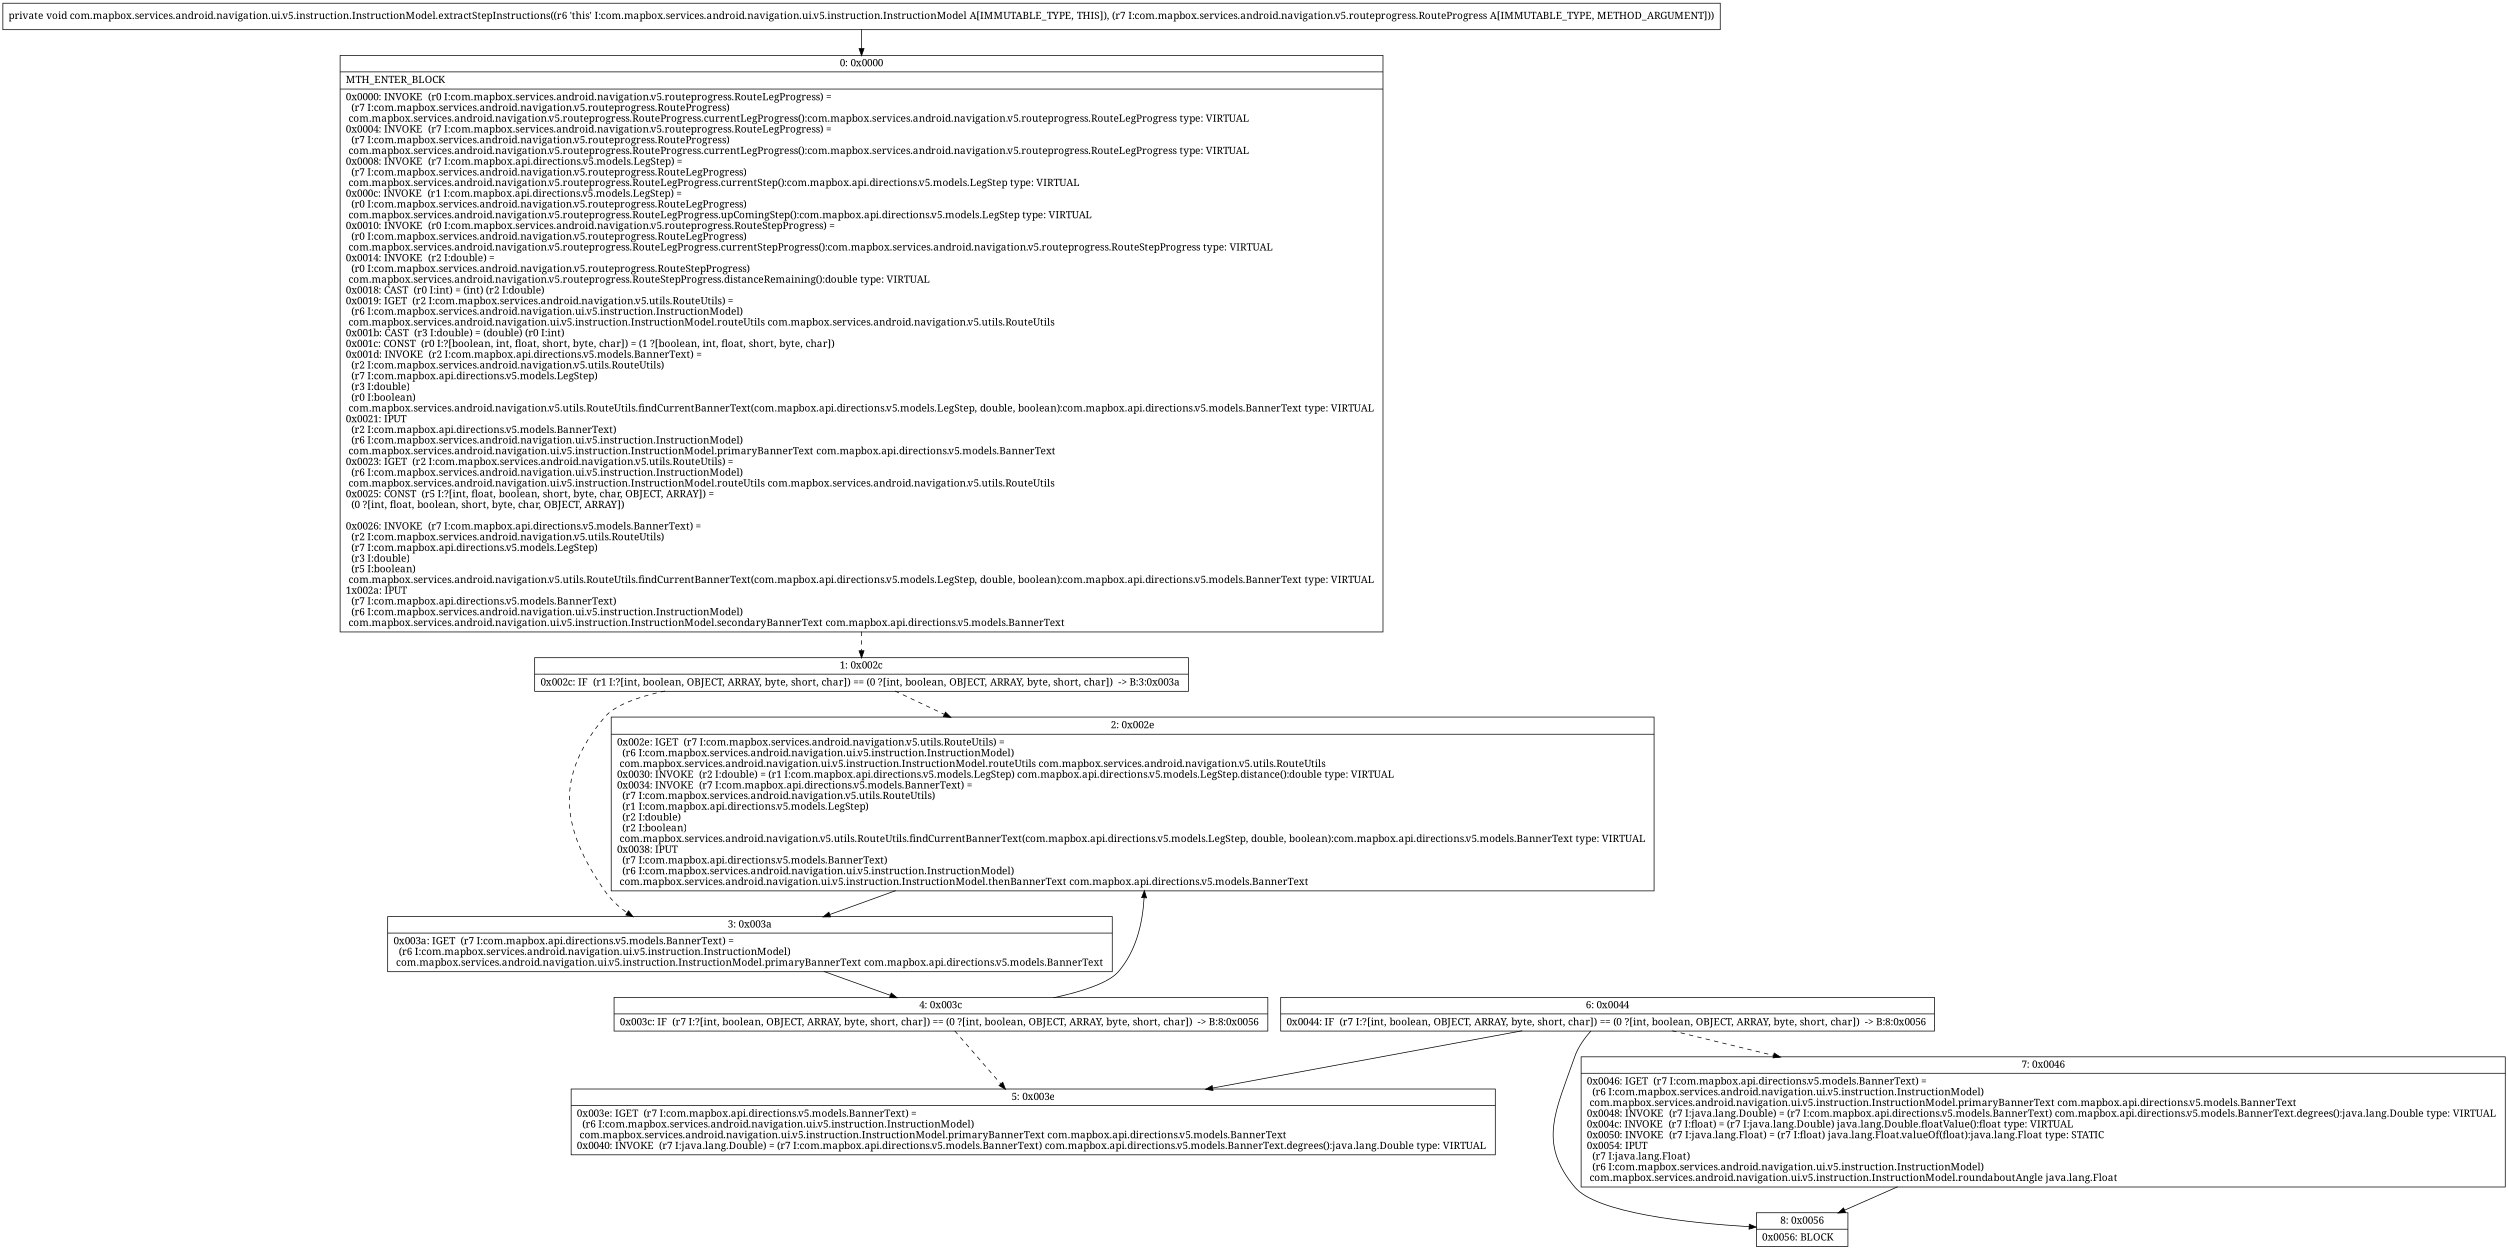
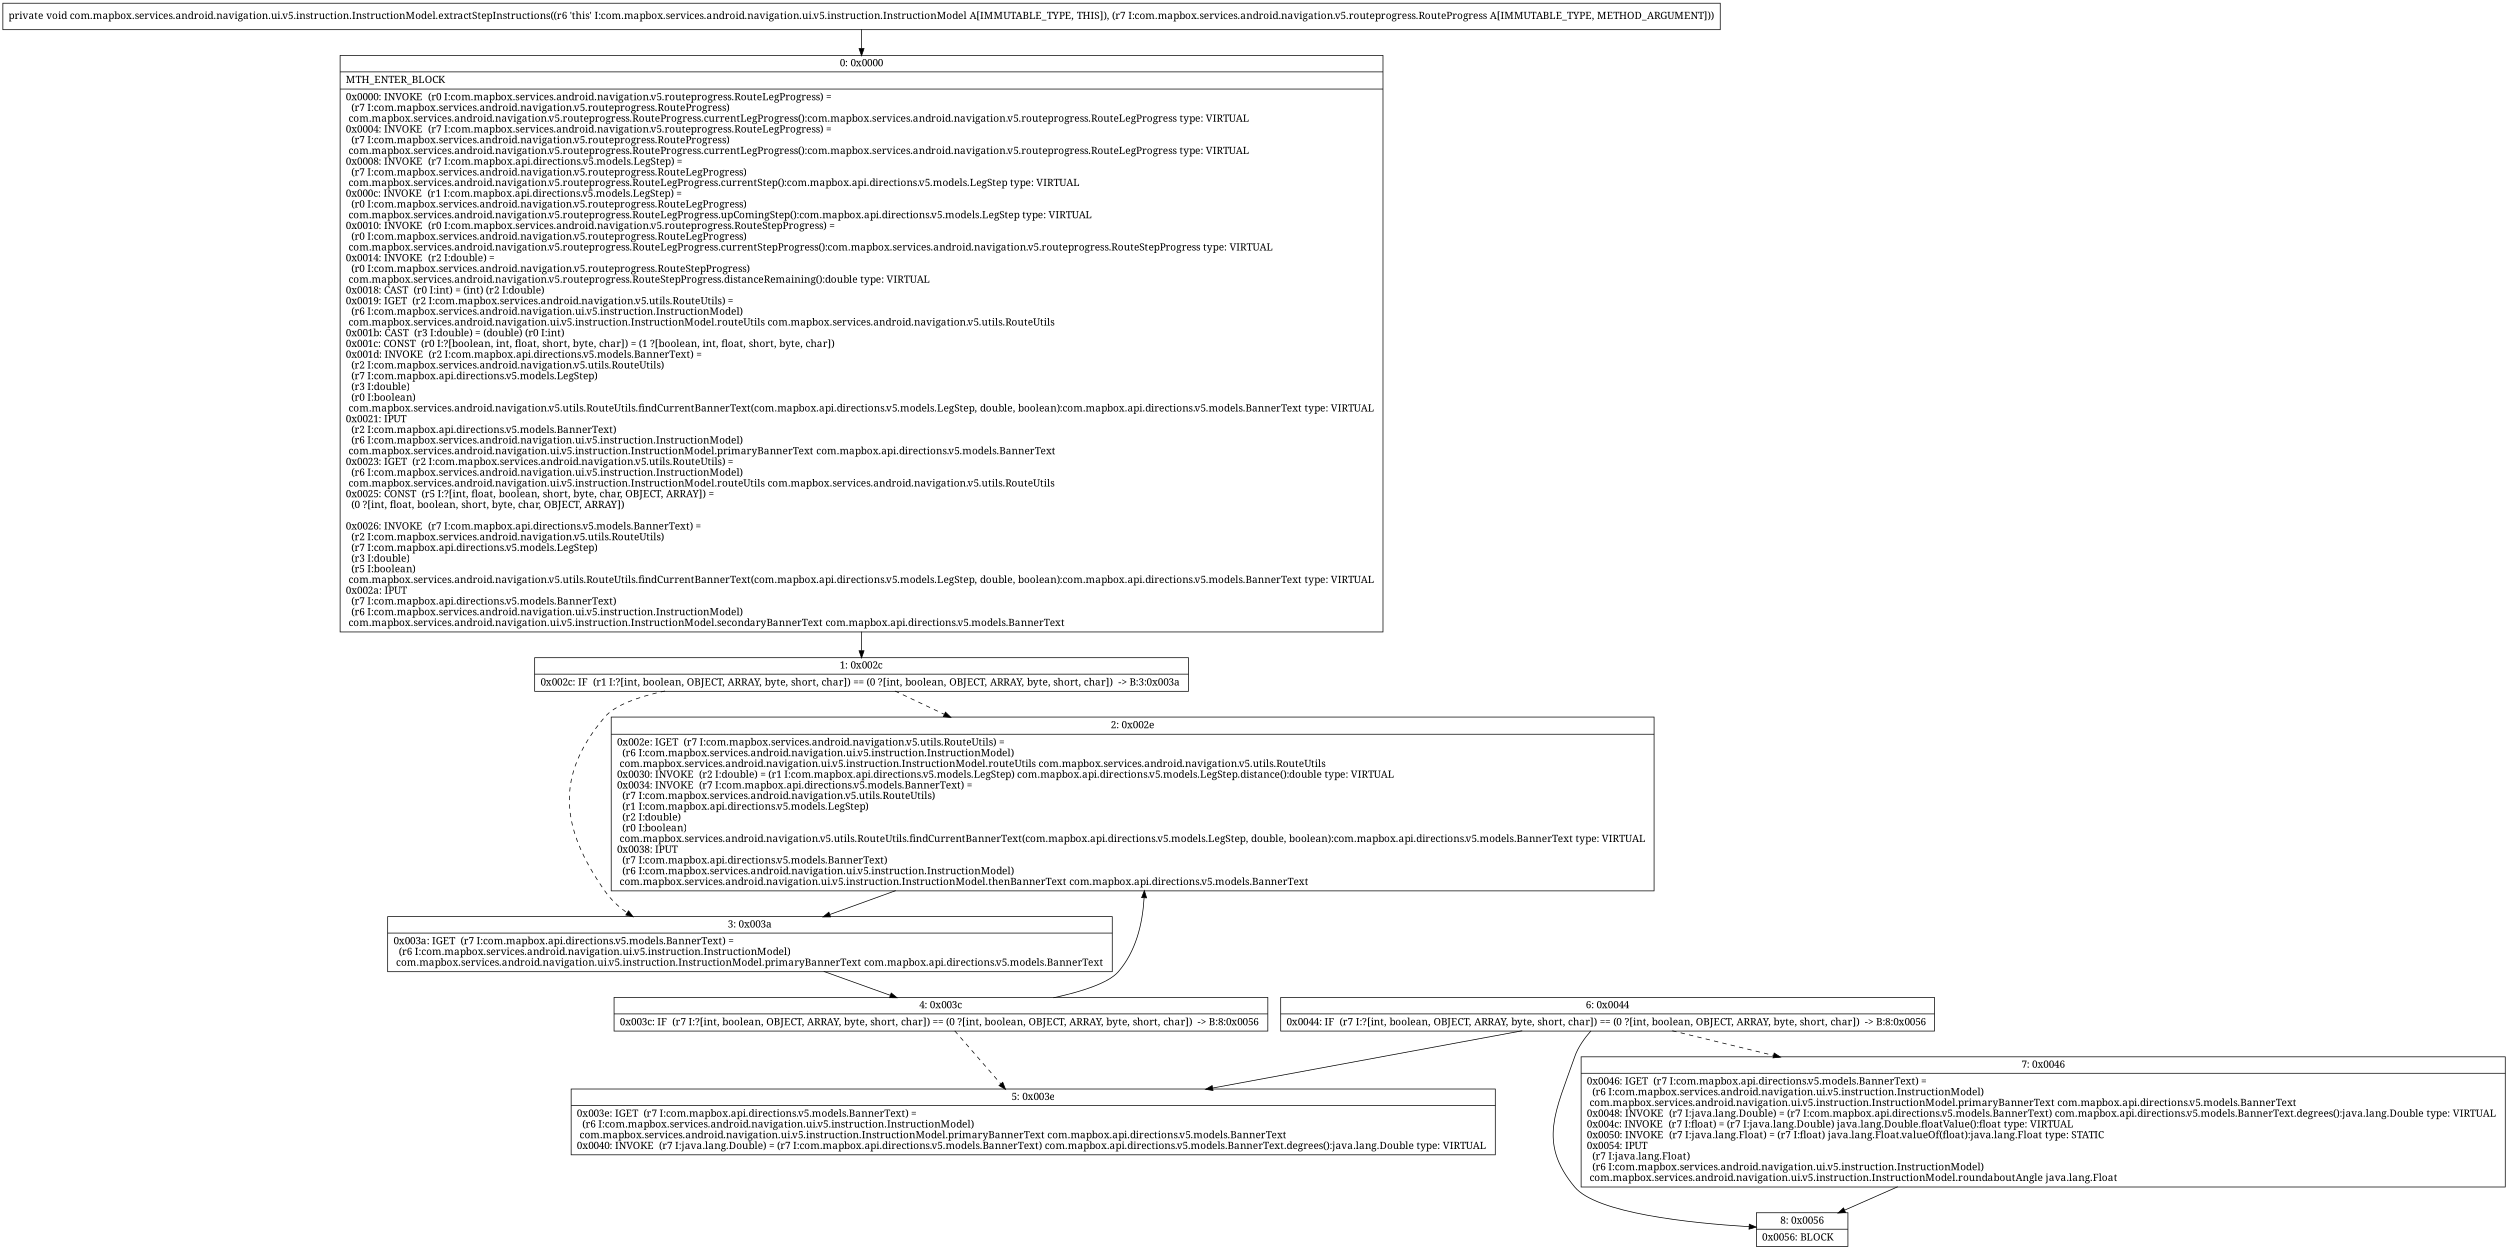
(379, 591) -> (379, 591)
(862, 641) -> (862, 641)
(652, 828) -> (652, 828)
